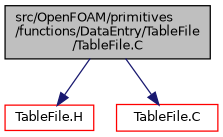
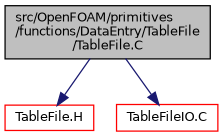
(167, 118) -> (167, 118)
